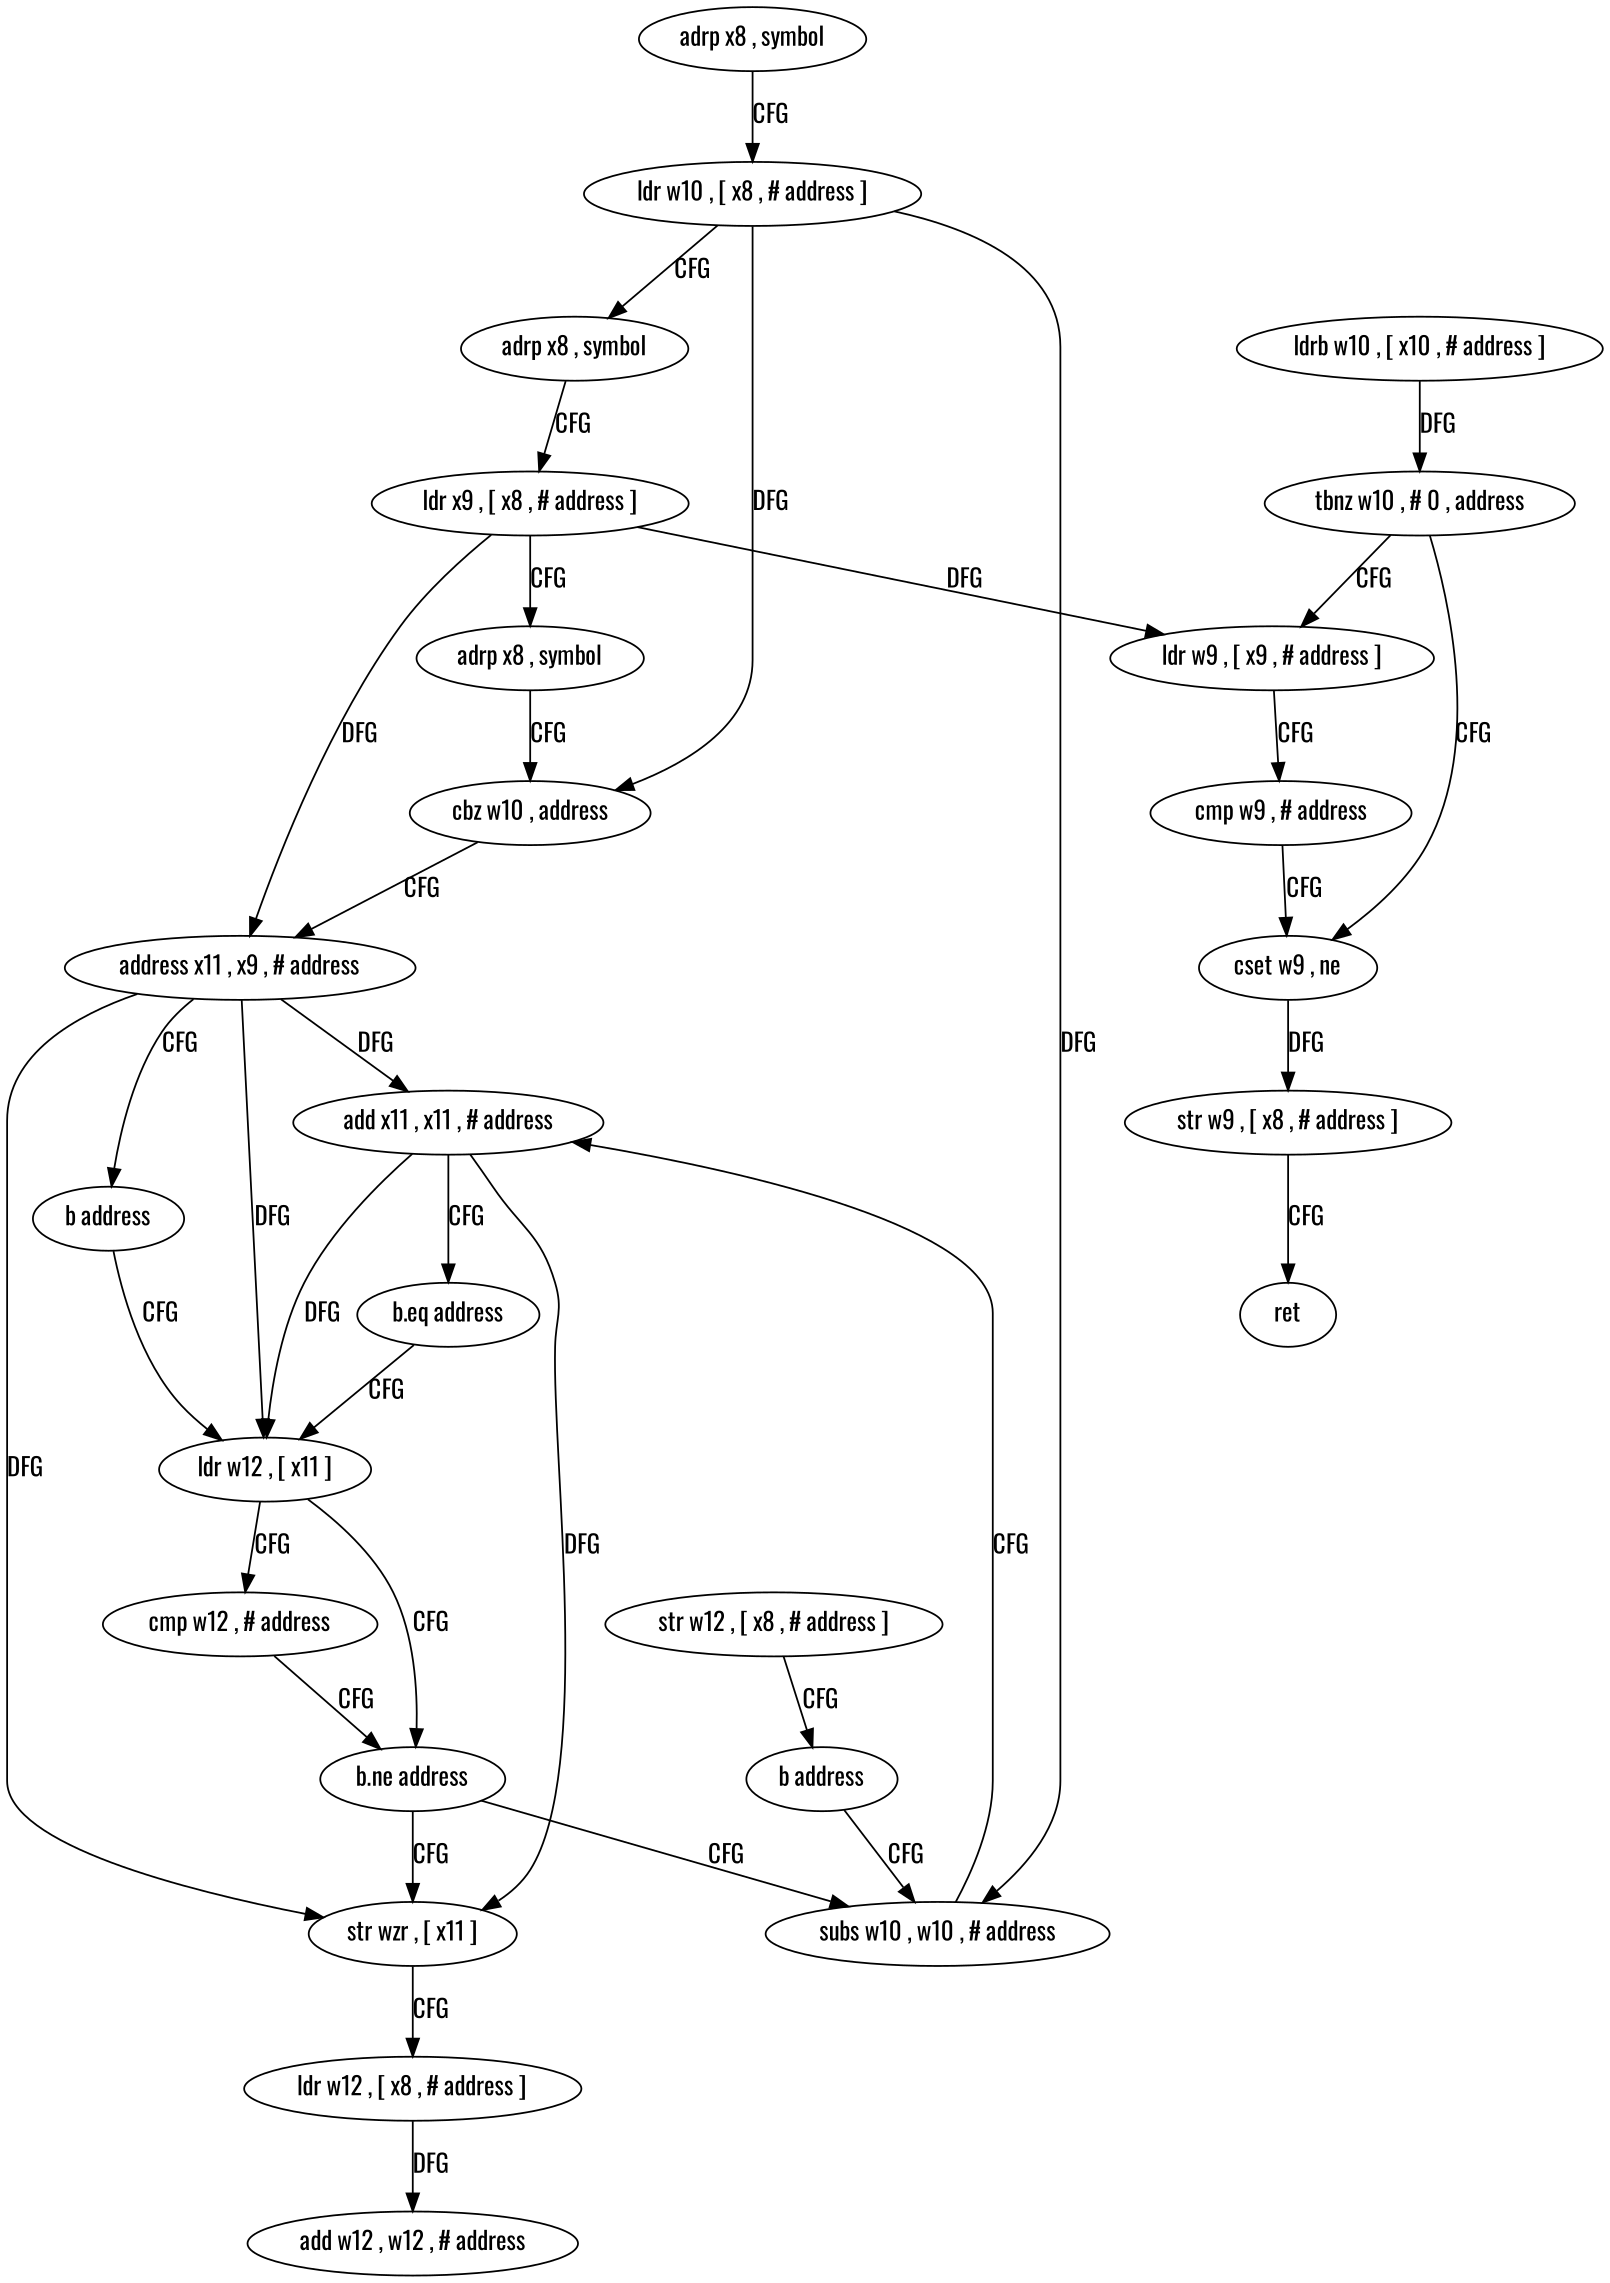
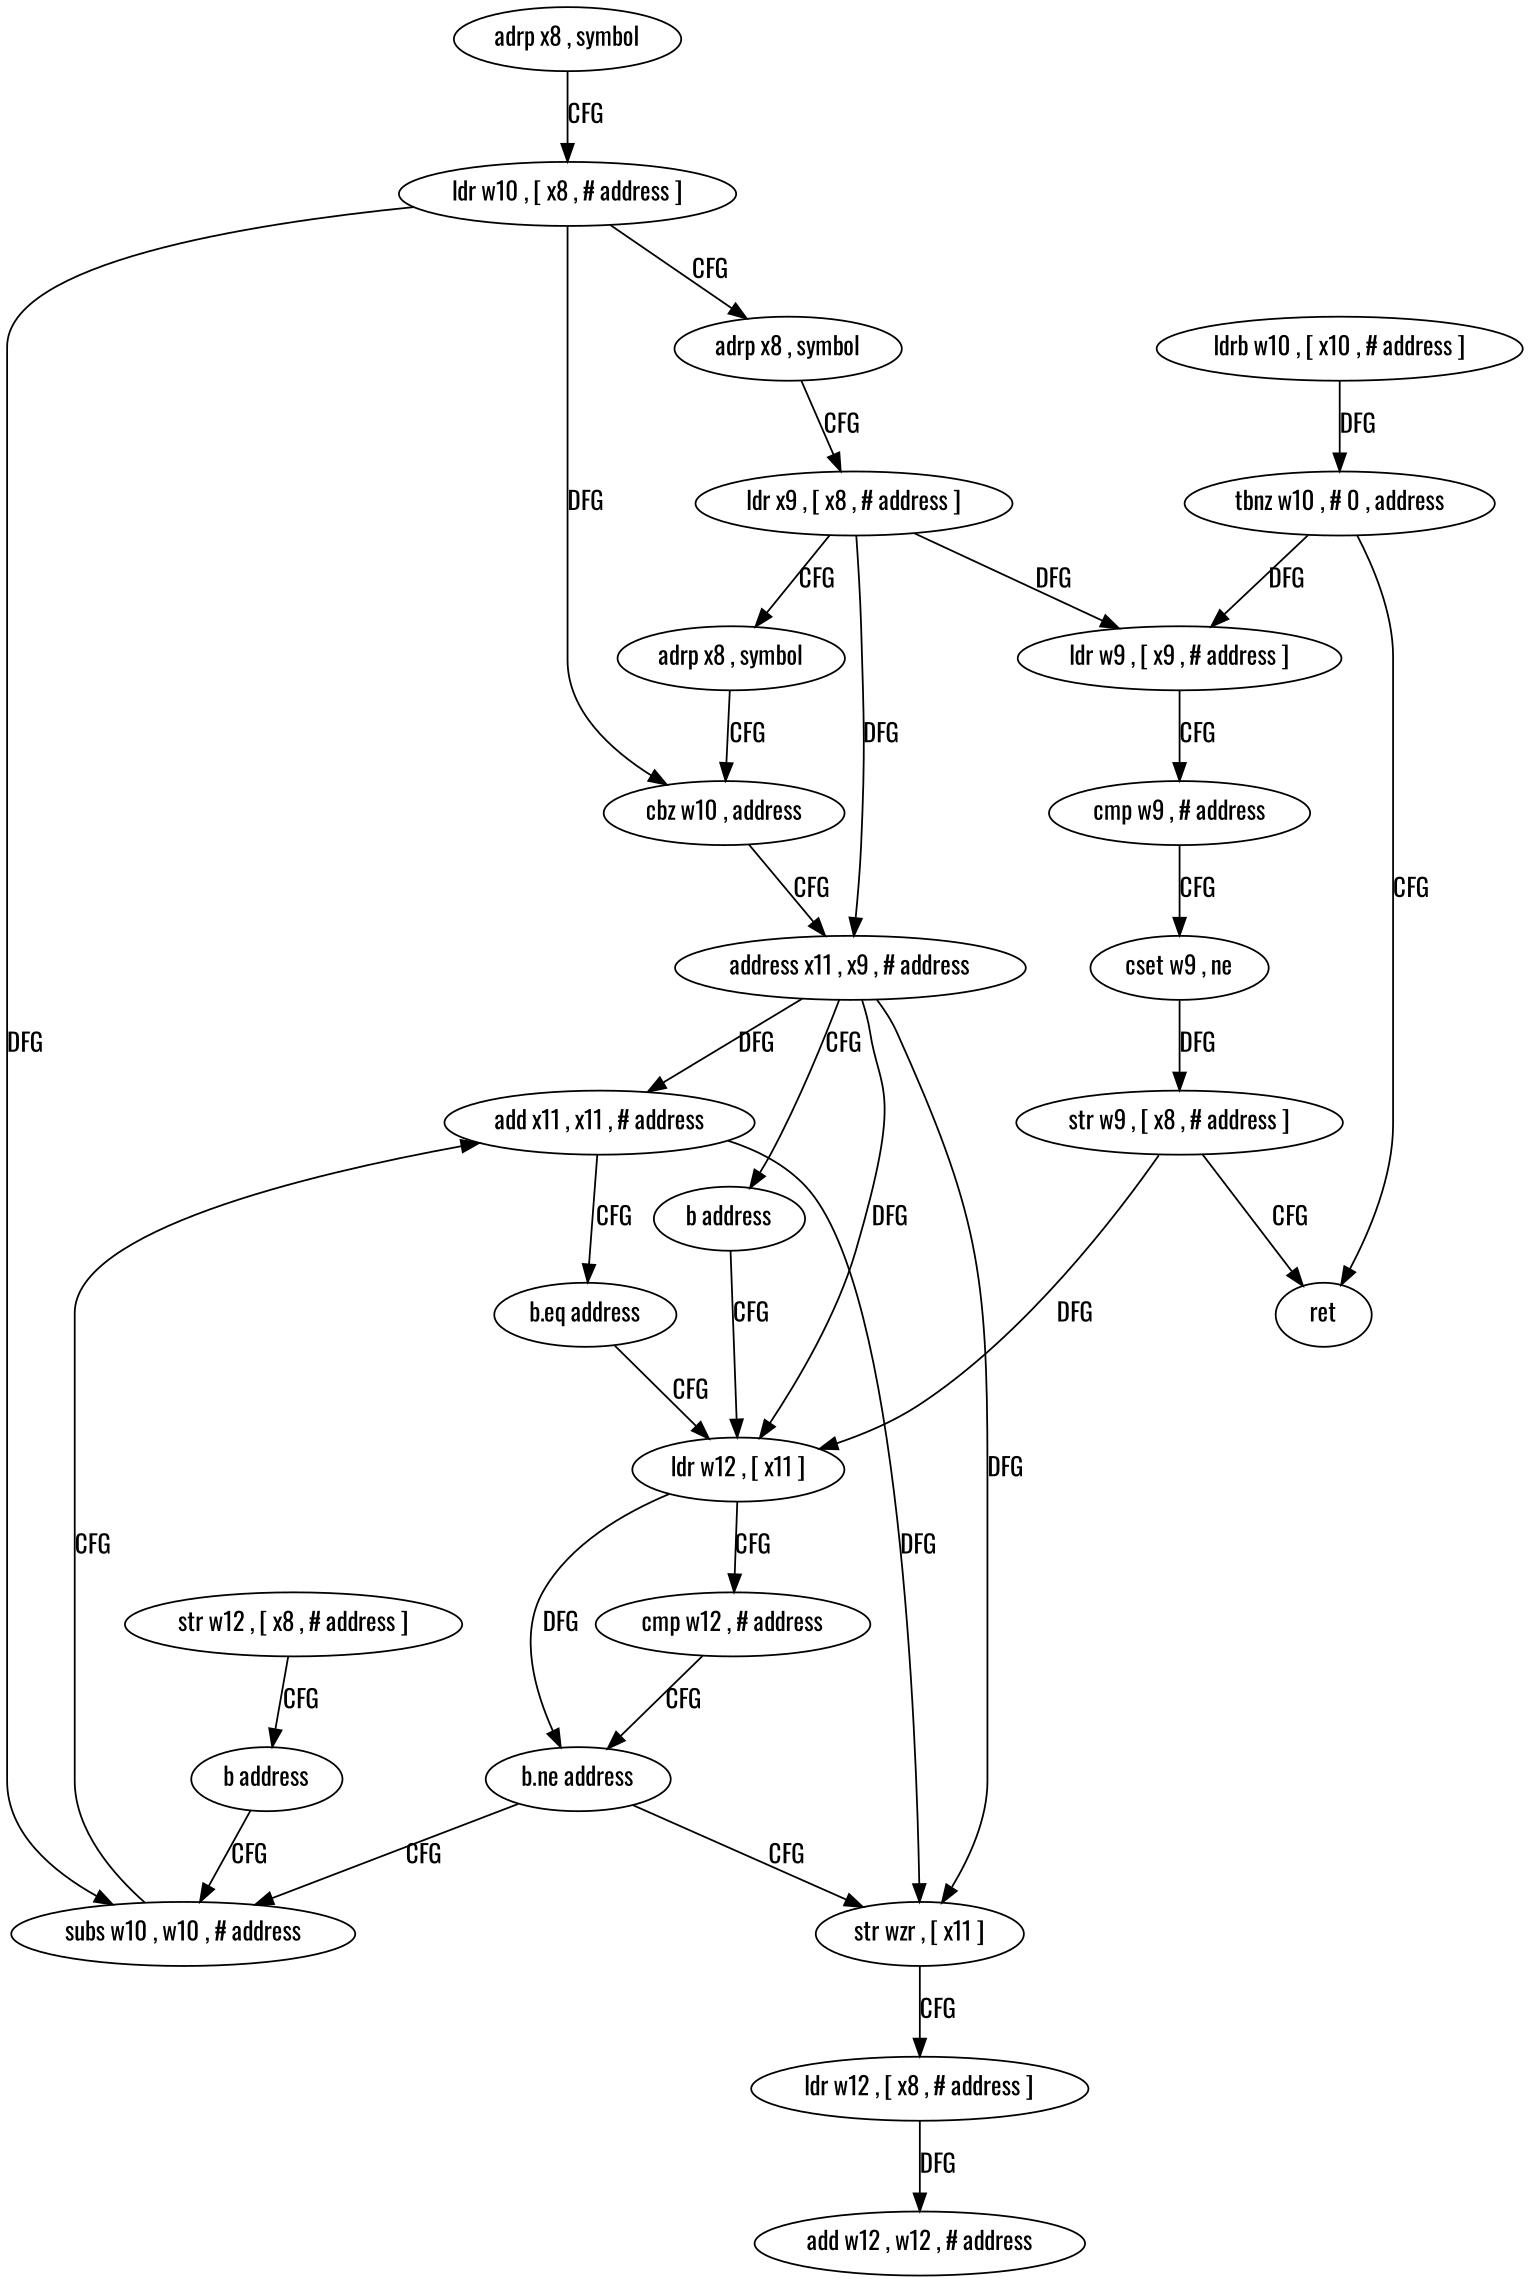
(1374, 581) -> (1287, 581)
(1455, 750) -> (1393, 903)
(311, 1271) -> (1018, 1323)
(431, 1624) -> (561, 1624)
